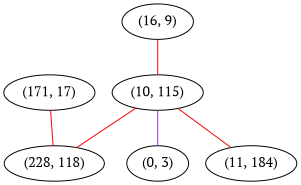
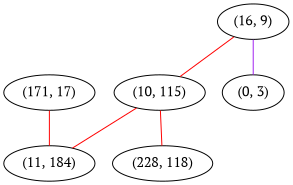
(52, 128) -> (49, 128)
(158, 128) -> (253, 57)
